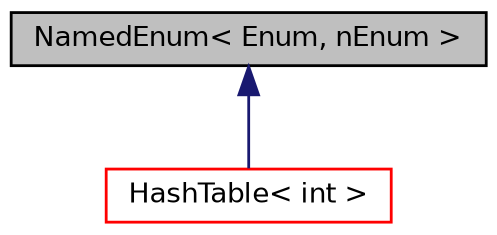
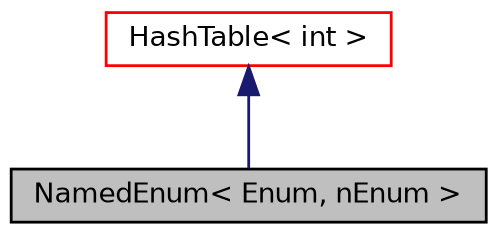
(249, 132) -> (249, 132)
